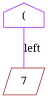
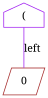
(24, 81) -> (24, 81)
